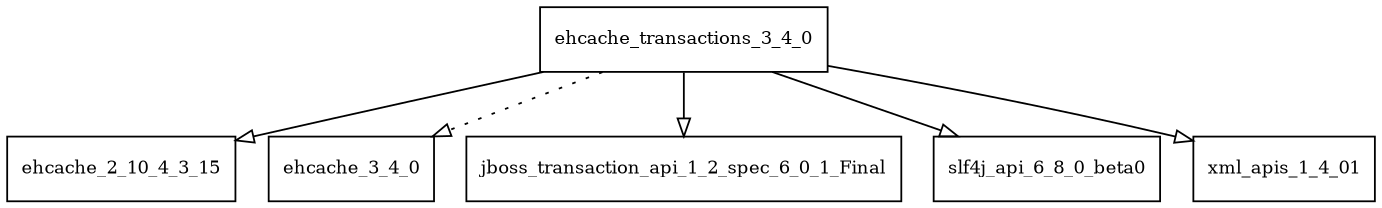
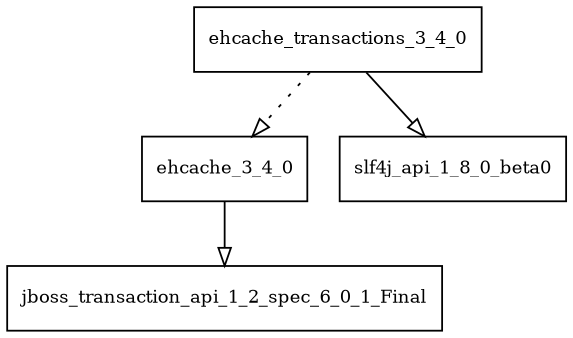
(684, 95) -> (225, 225)
(121, 169) -> none
(1047, 169) -> (453, 169)
(1284, 169) -> none
